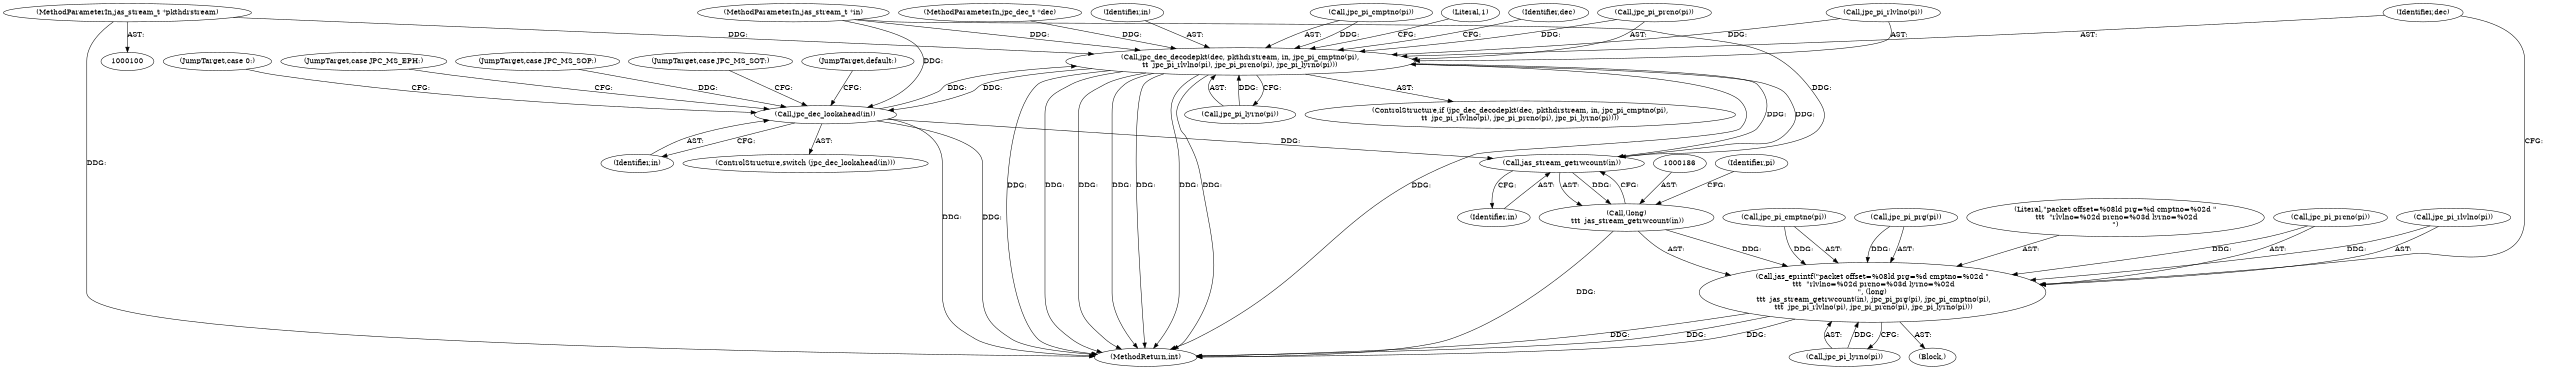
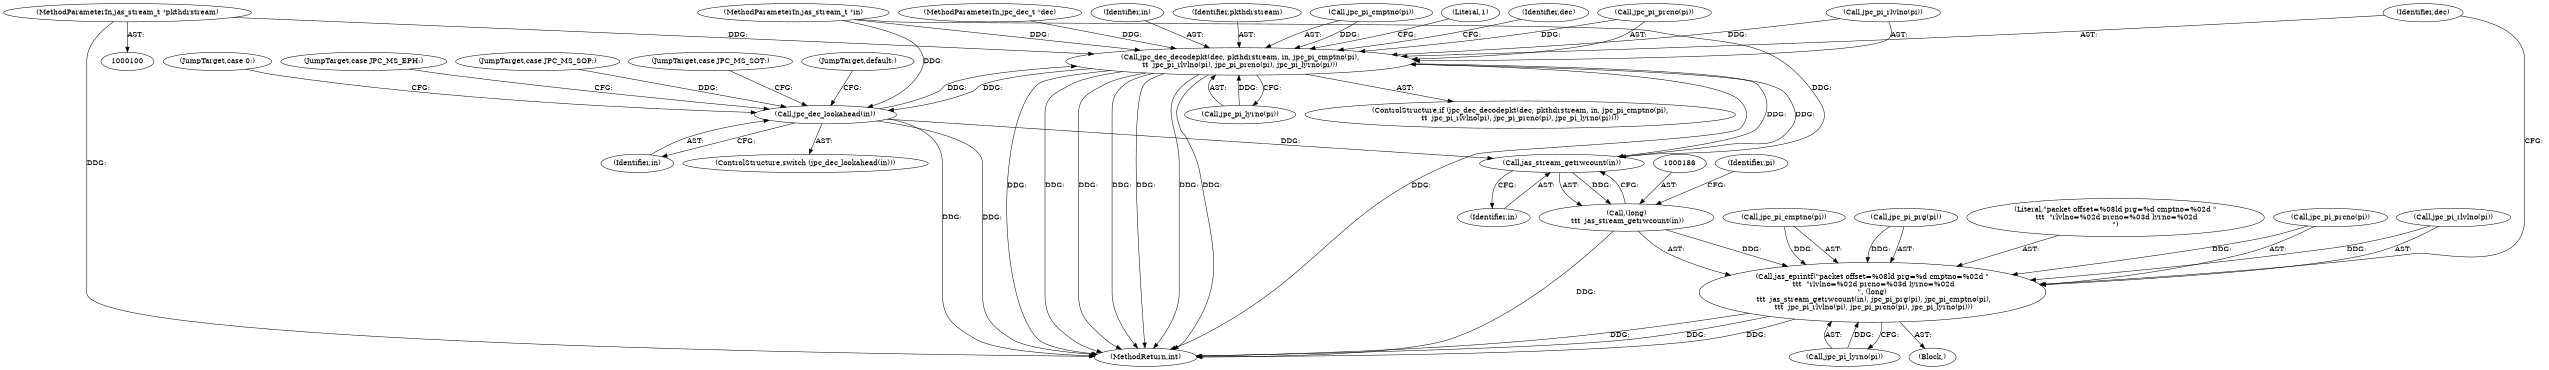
none -> (1237, 13)
